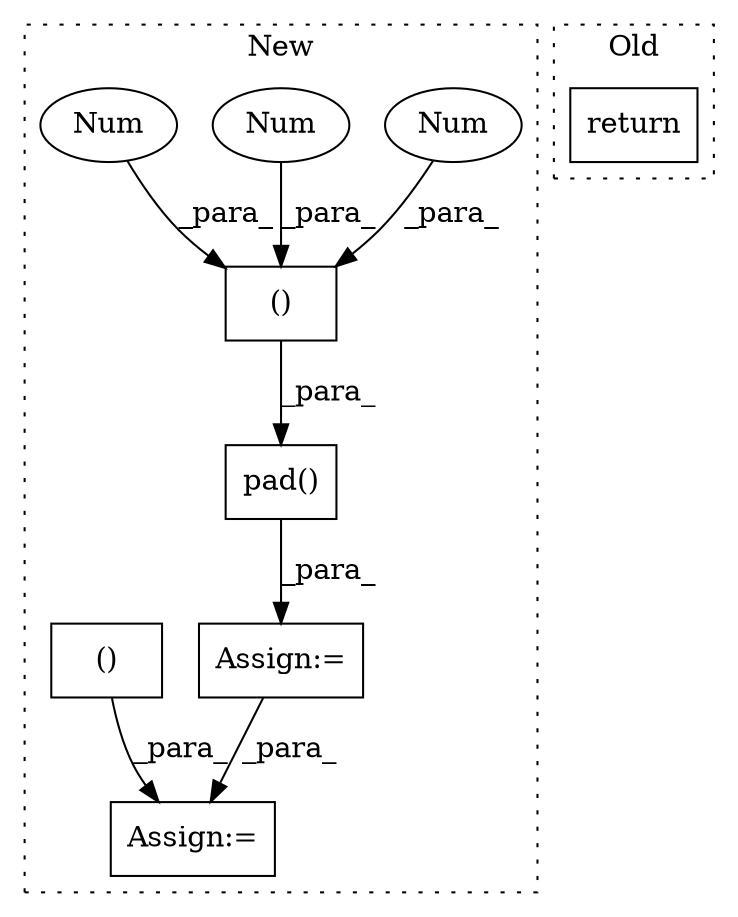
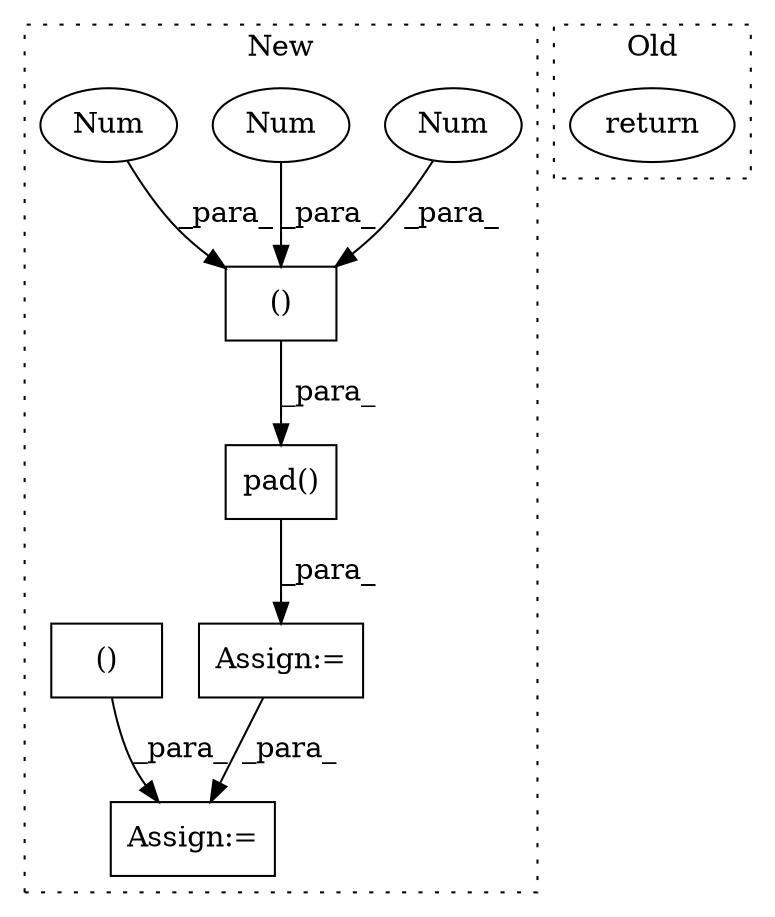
(634, 125) -> (652, 125)
